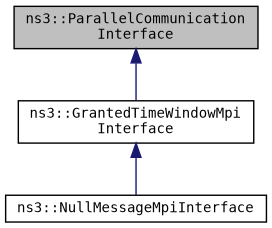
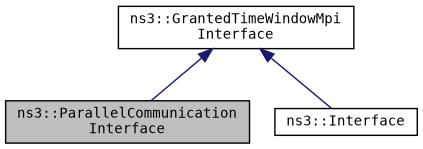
(136, 82) -> (176, 79)
(136, 209) -> (346, 122)
